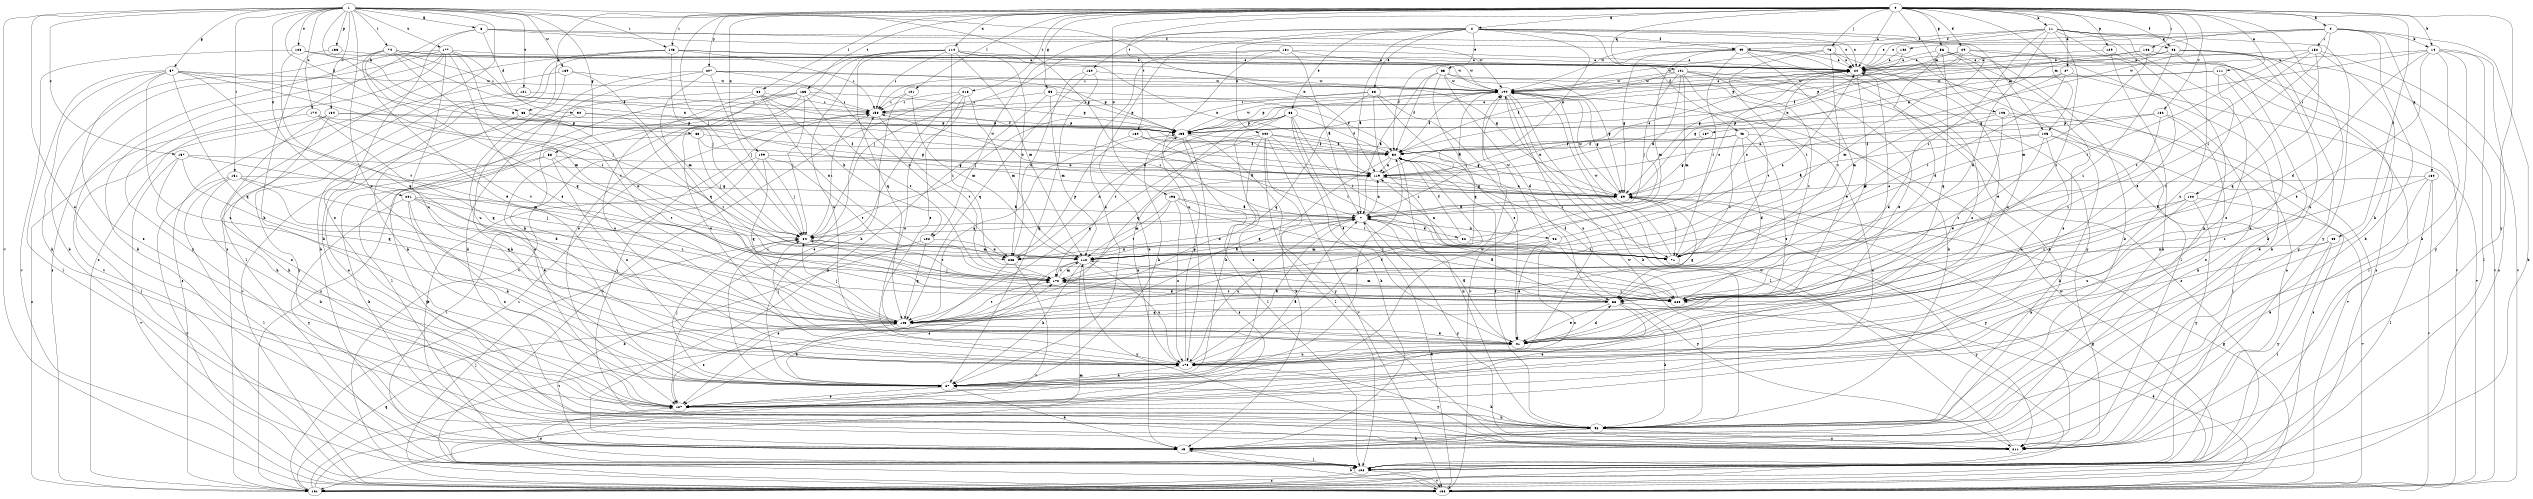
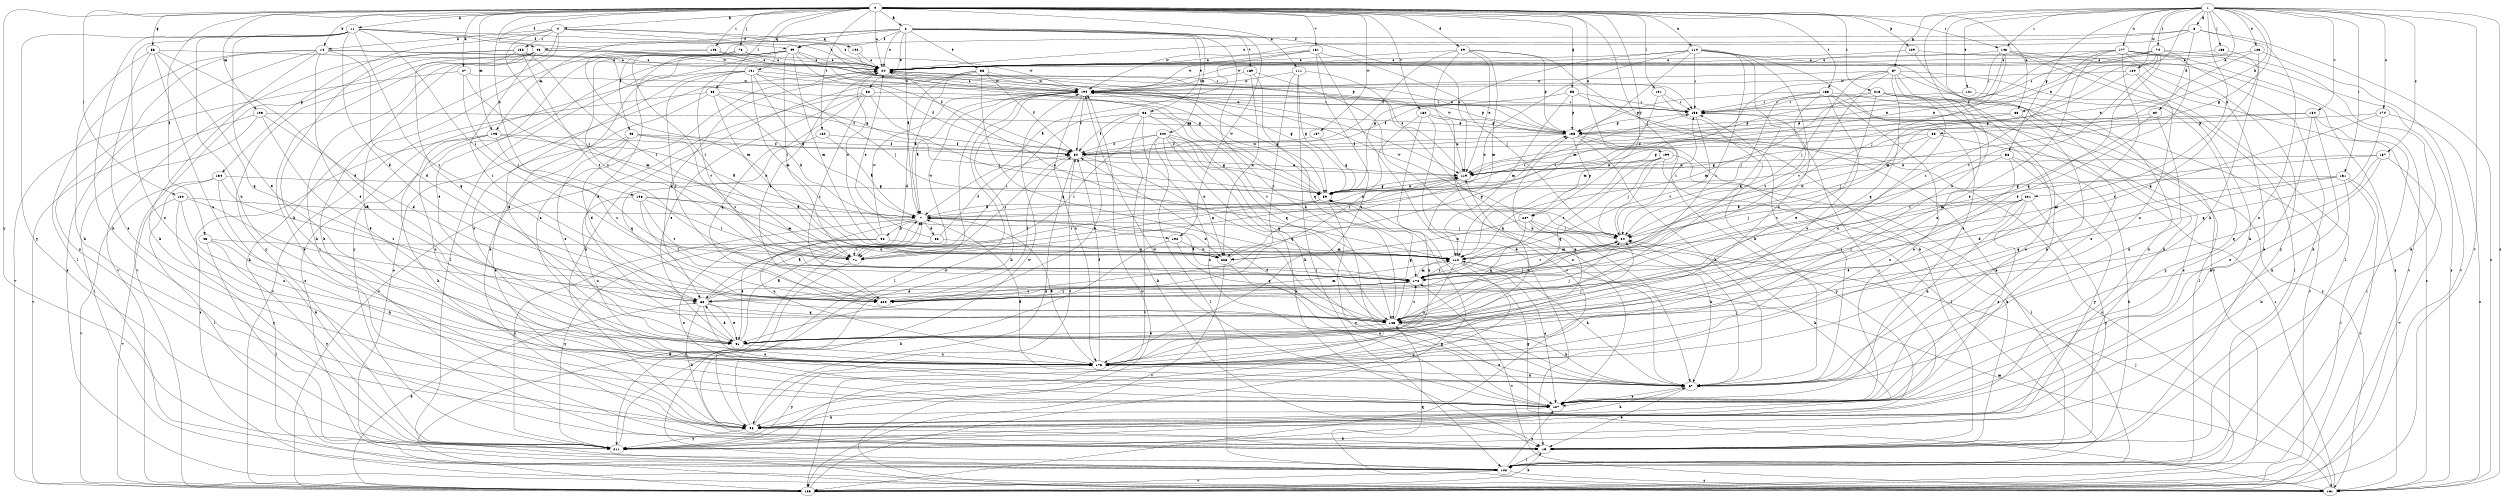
none -> (1109, 10)
(344, 29) -> (2217, 29)
(996, 80) -> (1578, 187)
